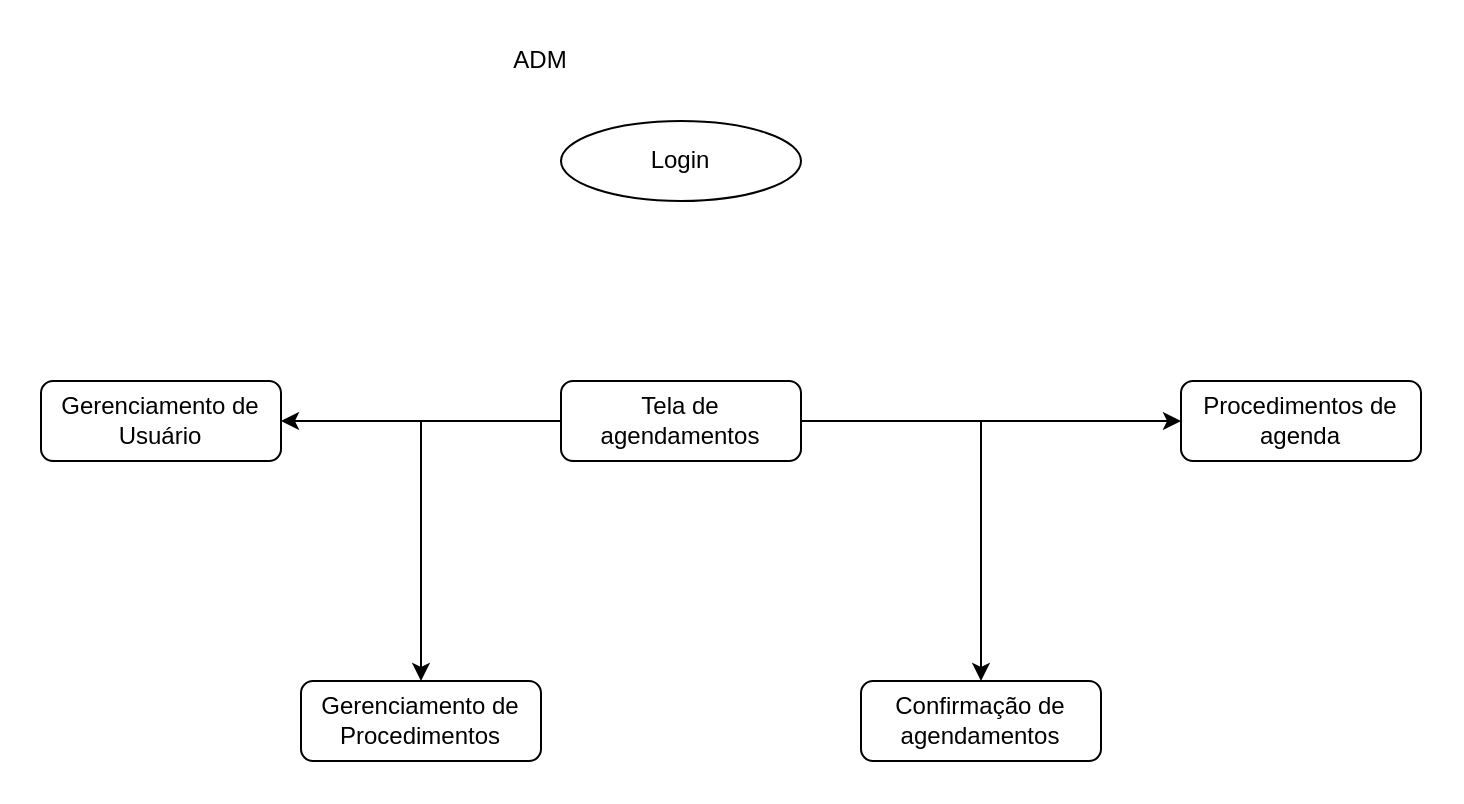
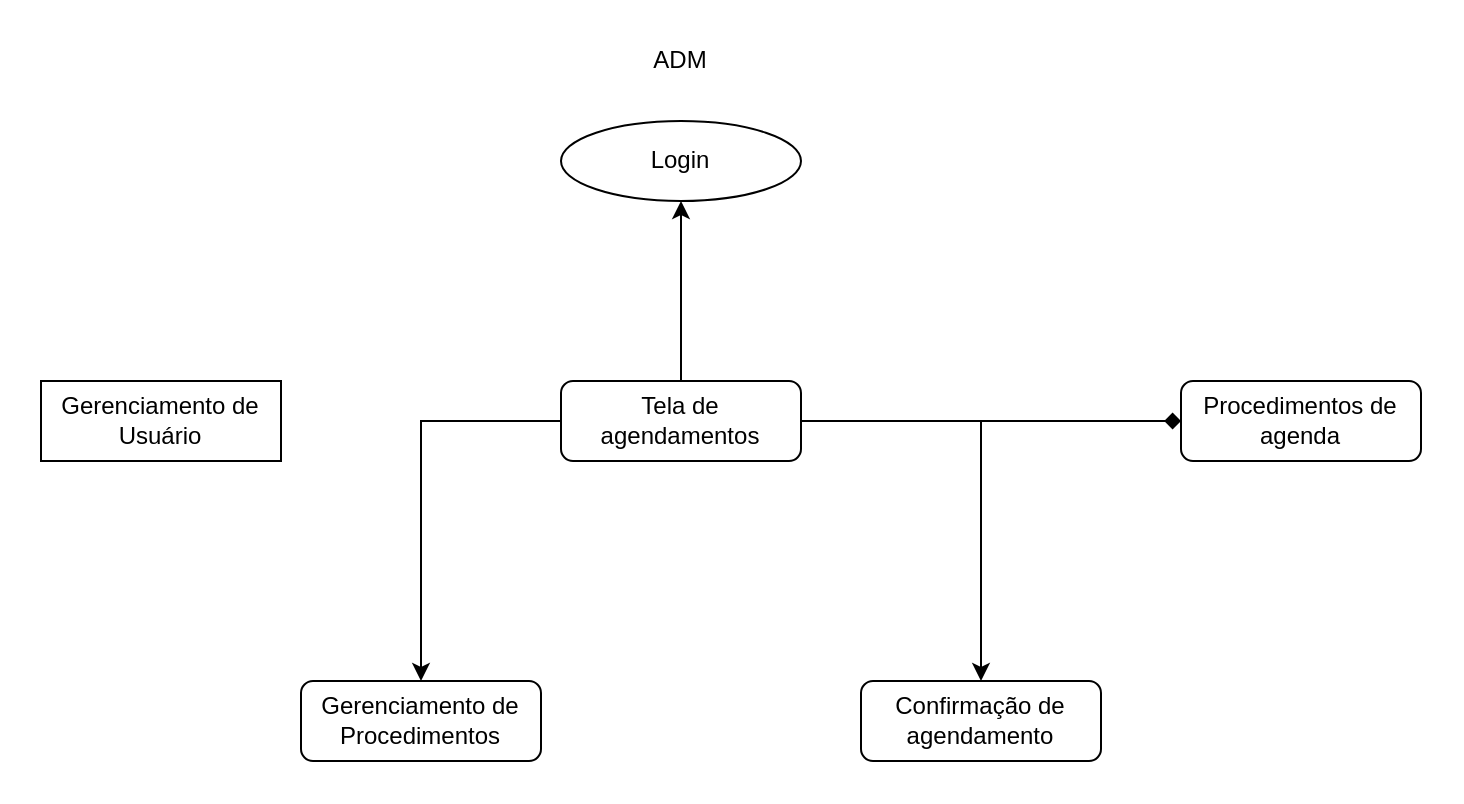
(541, 61) -> (681, 61)
(161, 421) -> (161, 421)
(356, 421) -> (681, 298)
(1165, 421) -> (1164, 421)
(981, 721) -> (981, 721)
